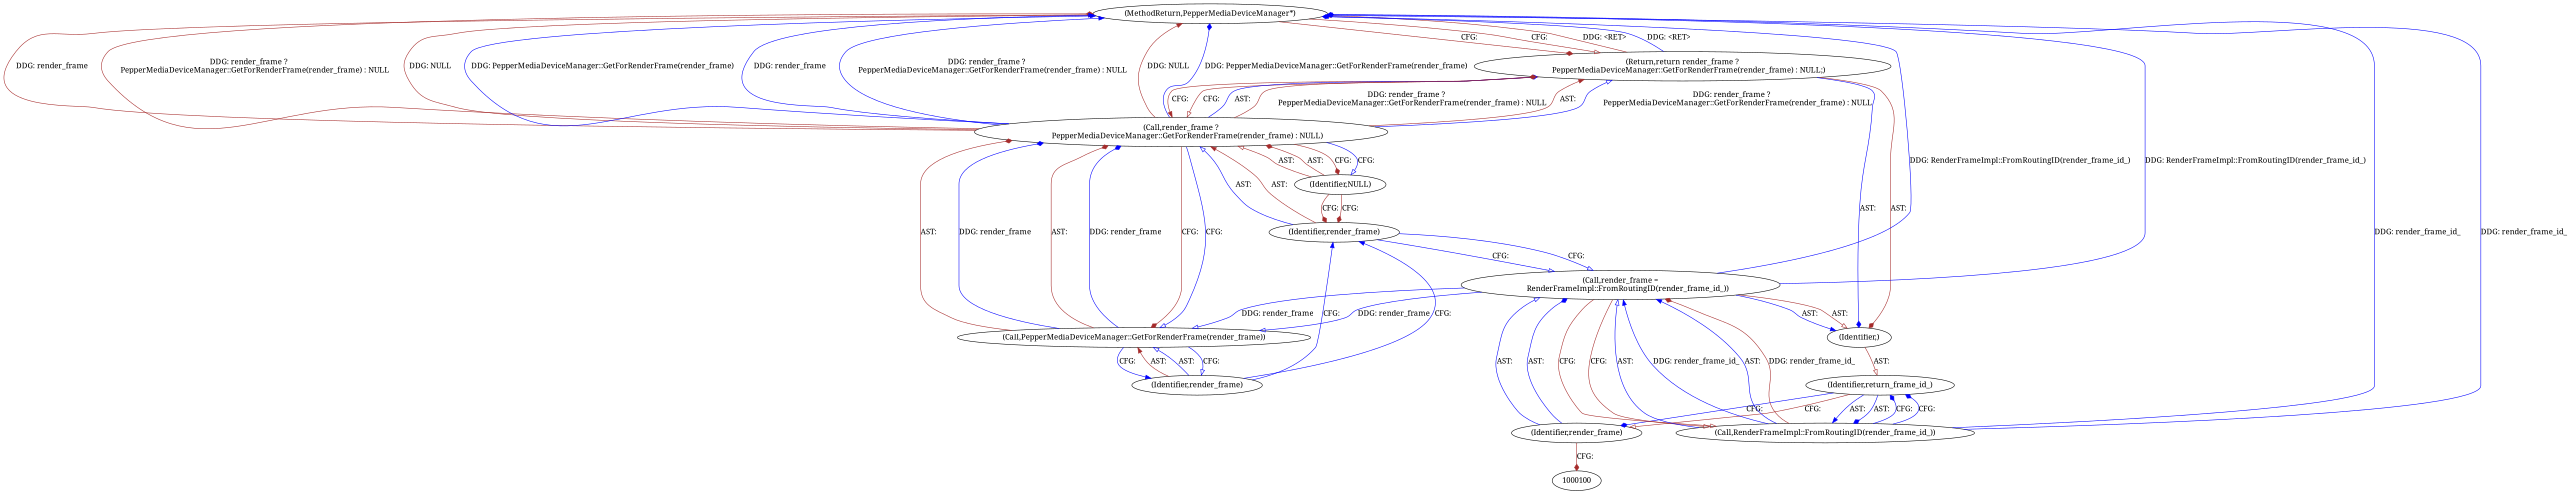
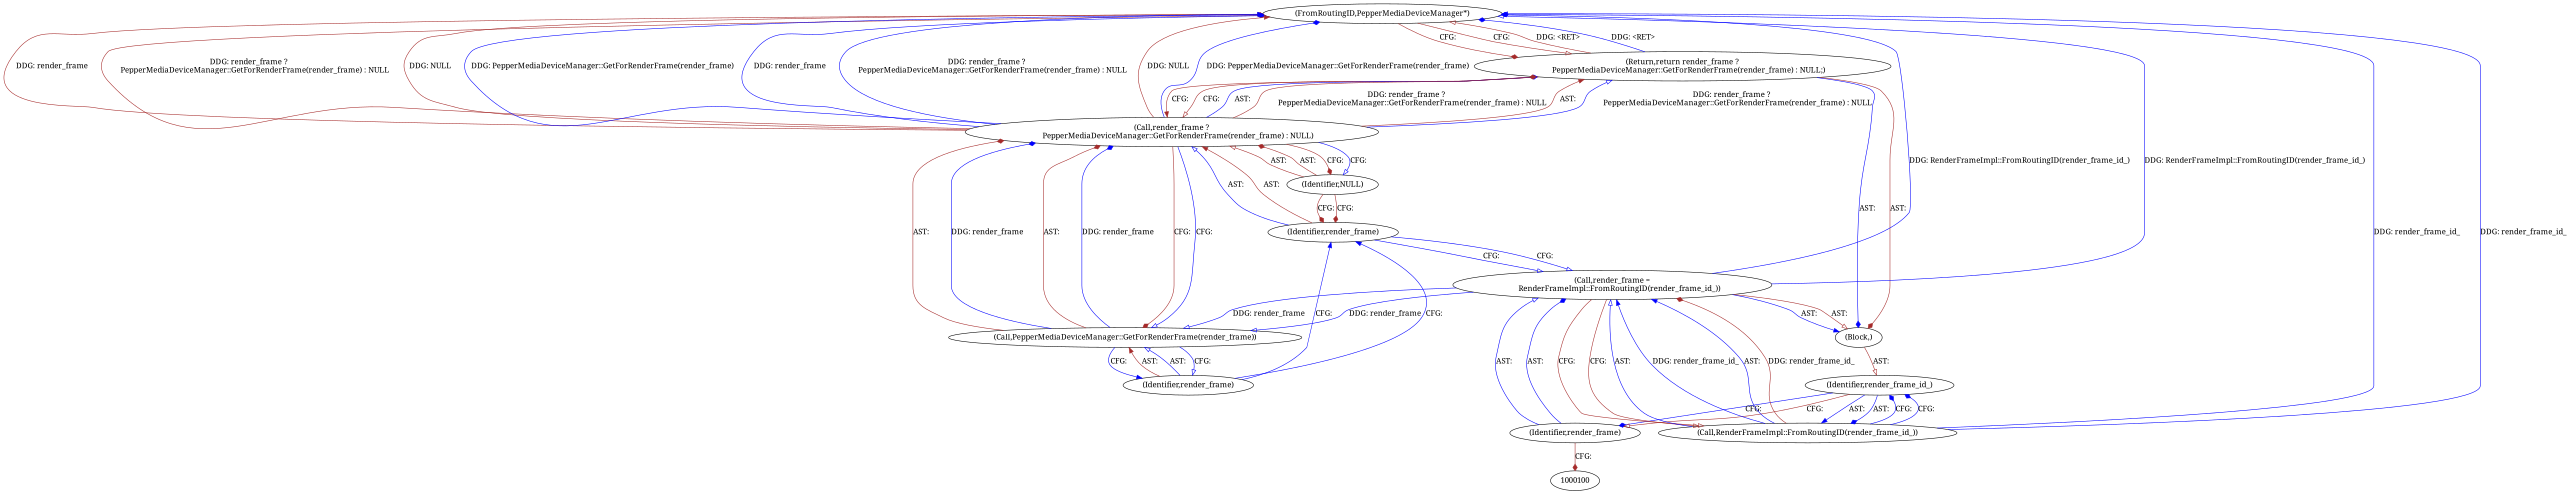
(1210, 14) -> (1383, 14)
(1859, 338) -> (1859, 338)
(1880, 385) -> (1880, 385)
